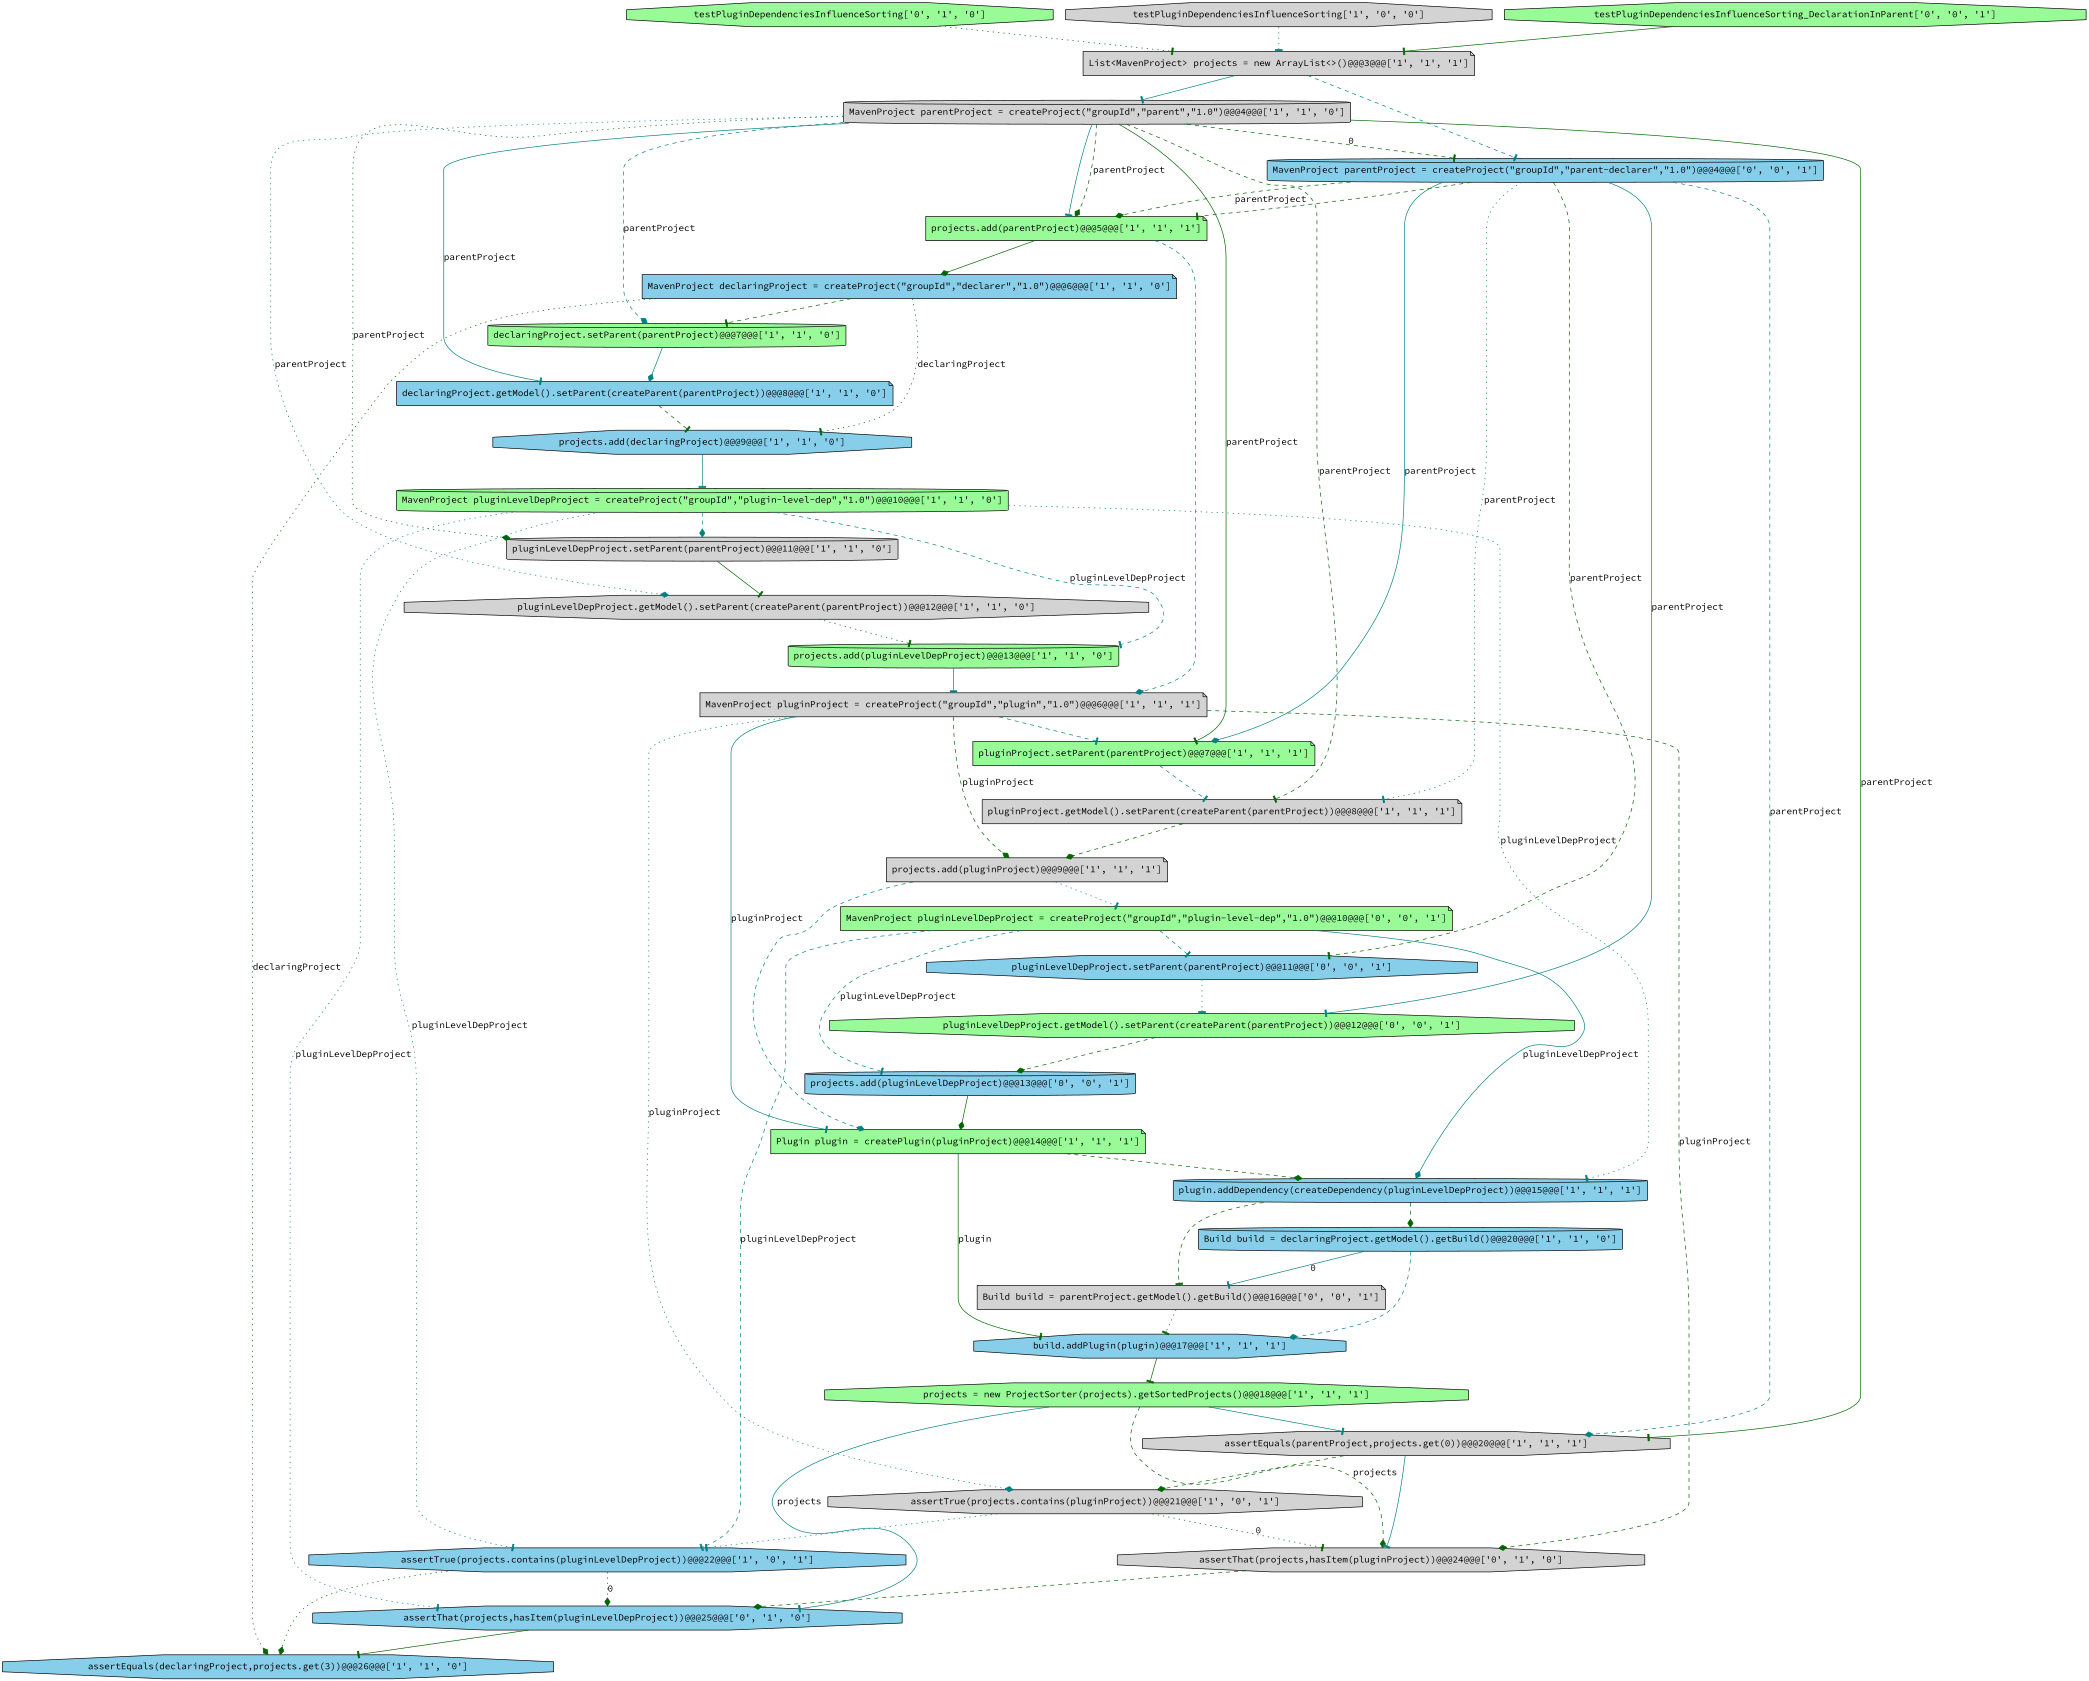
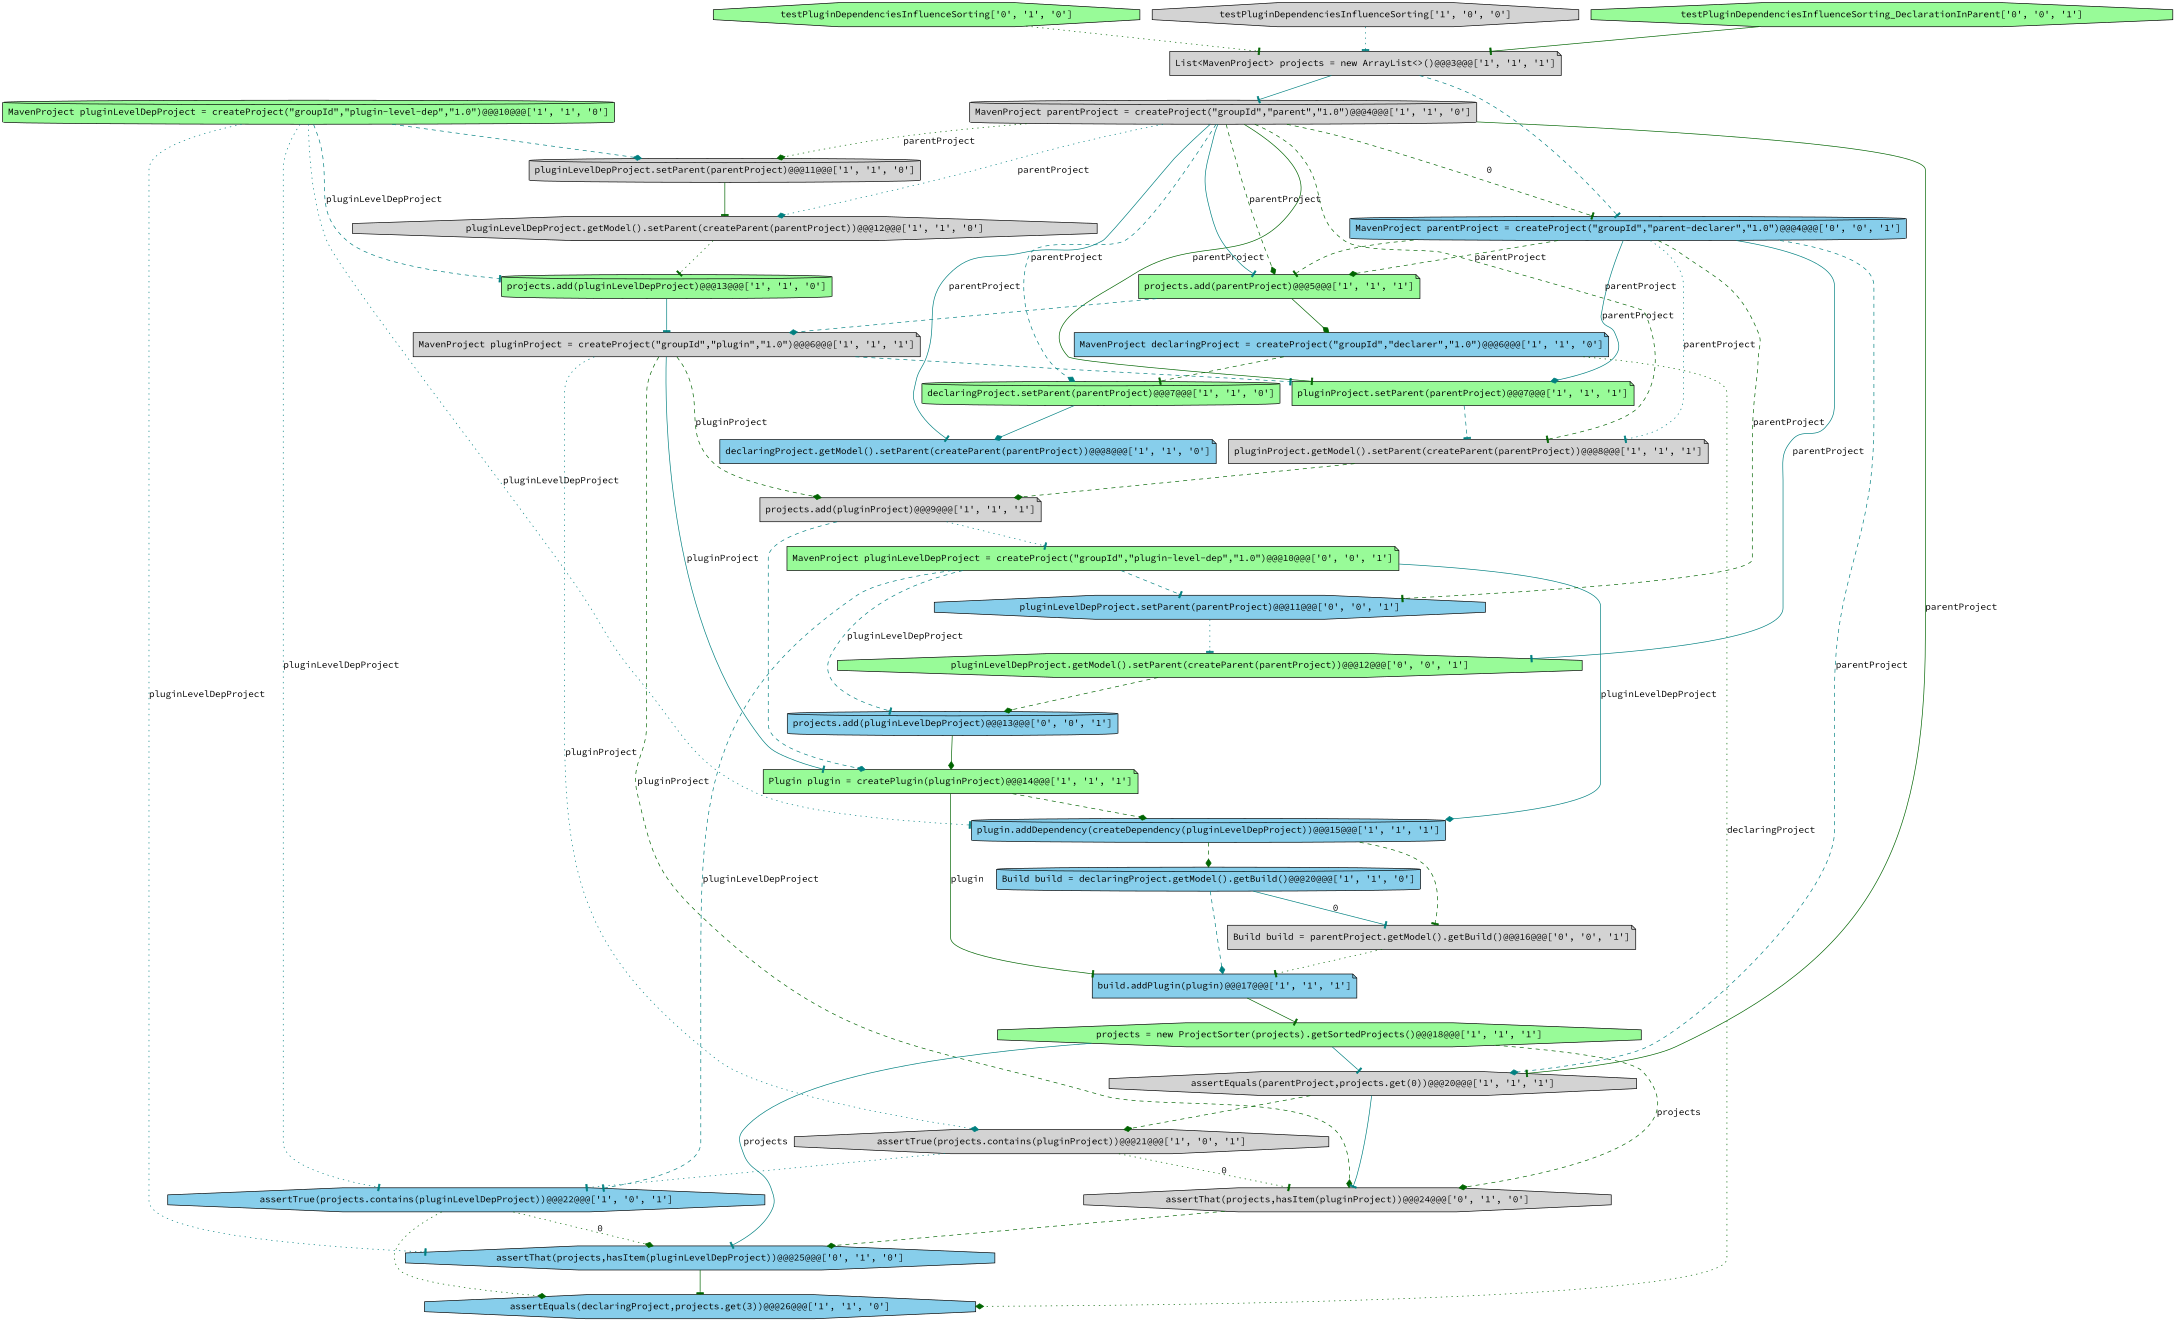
(702, 442) -> none
(1160, 1346) -> (1225, 986)
